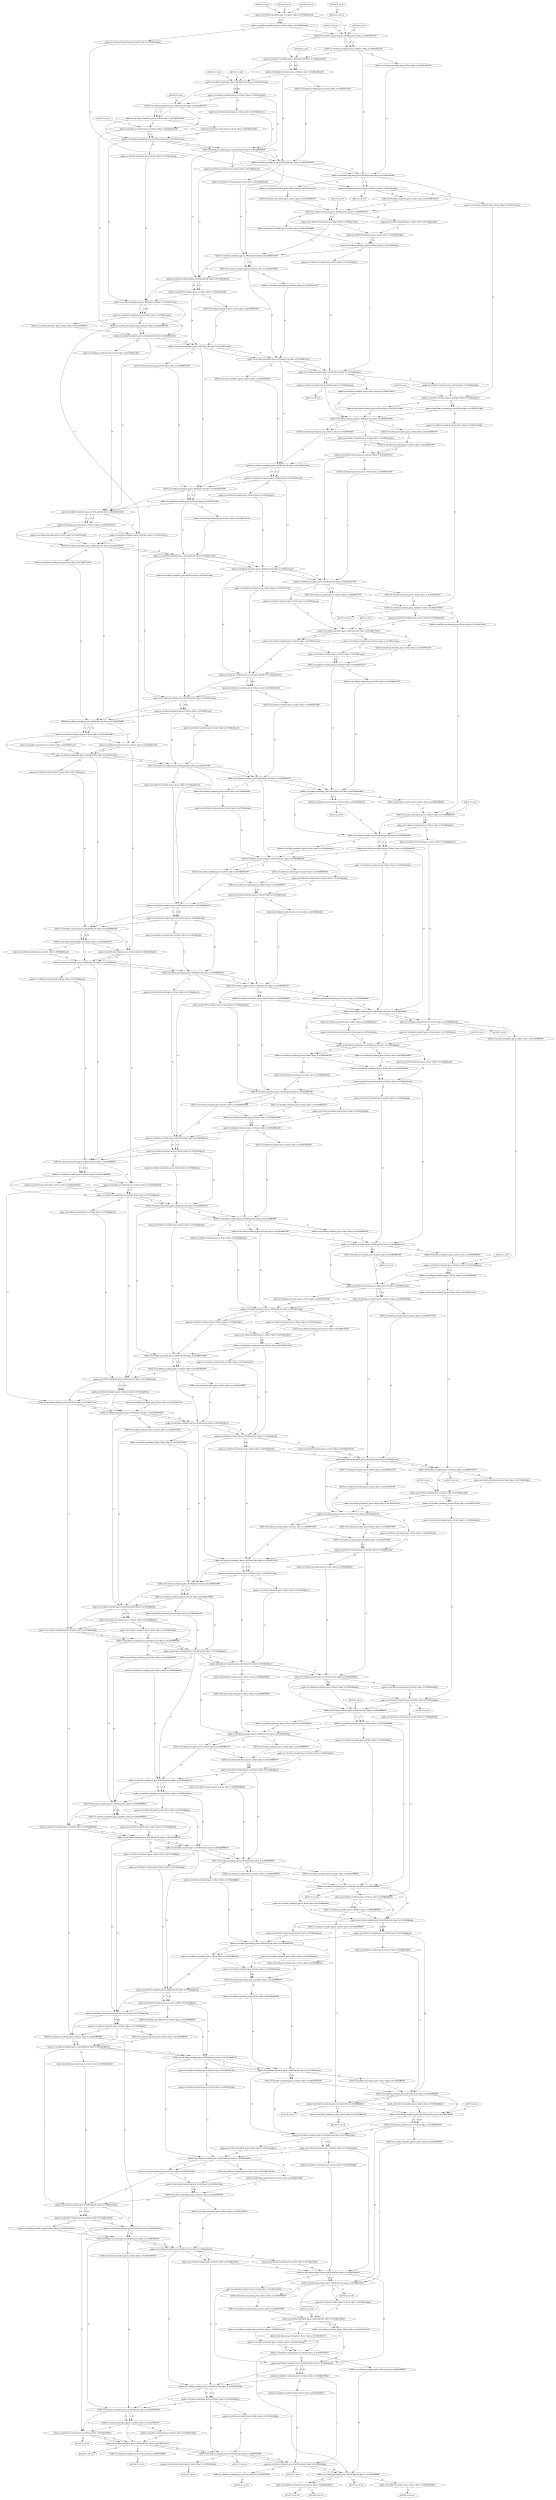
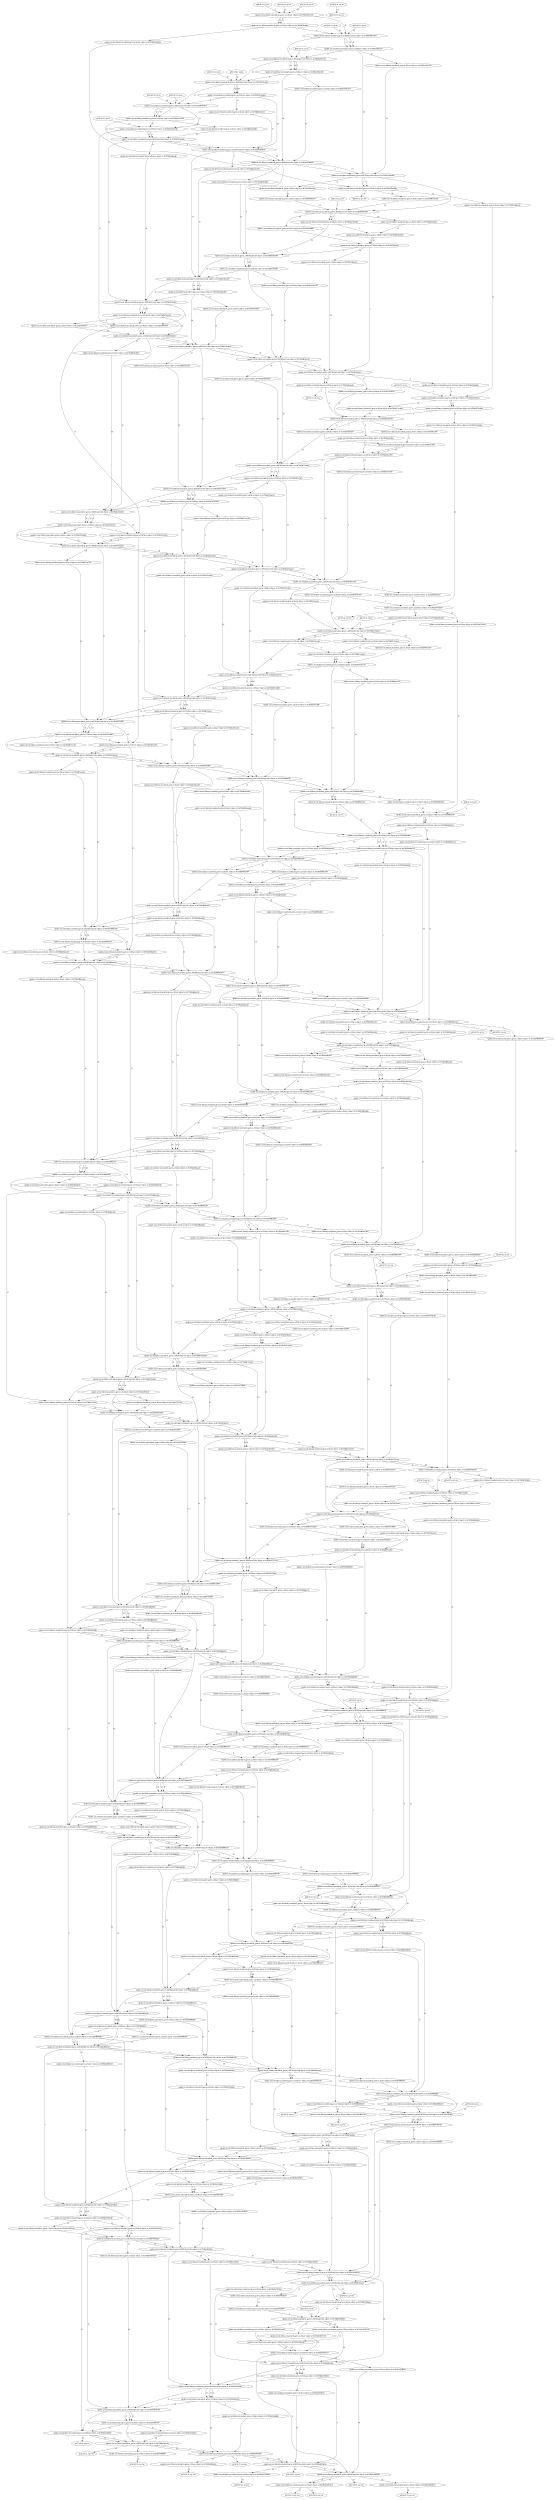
none -> (154, 95)
